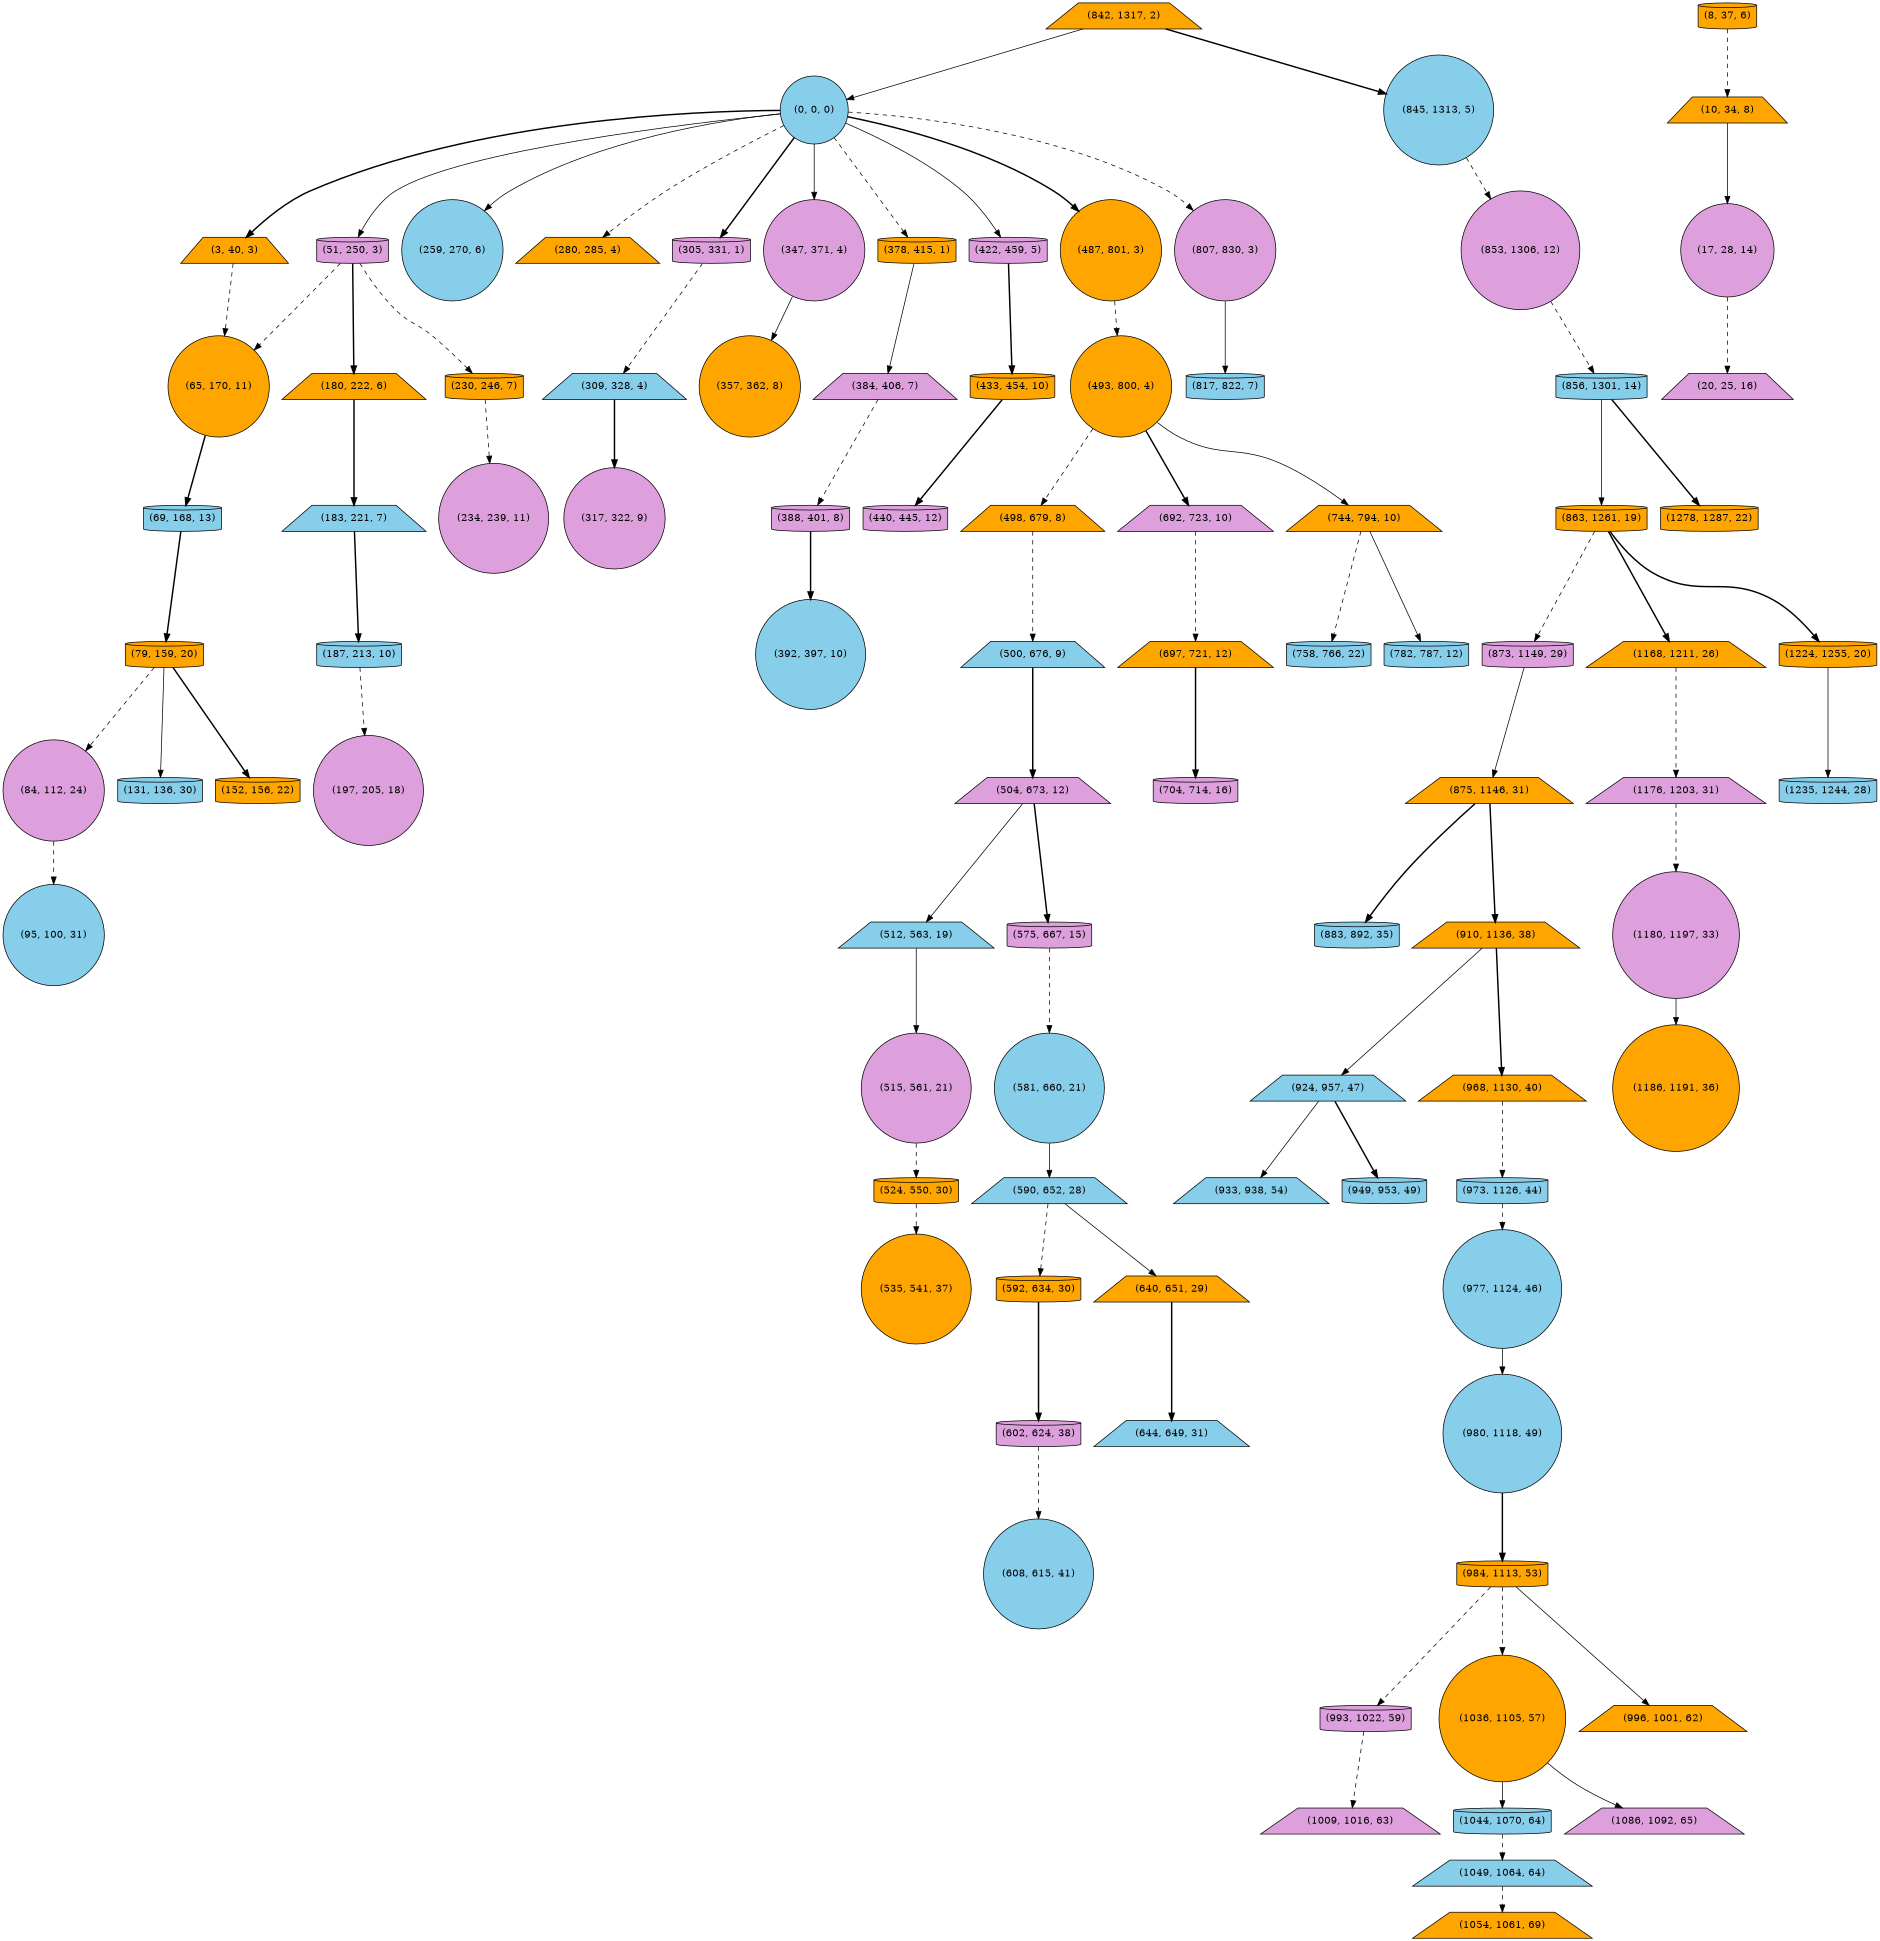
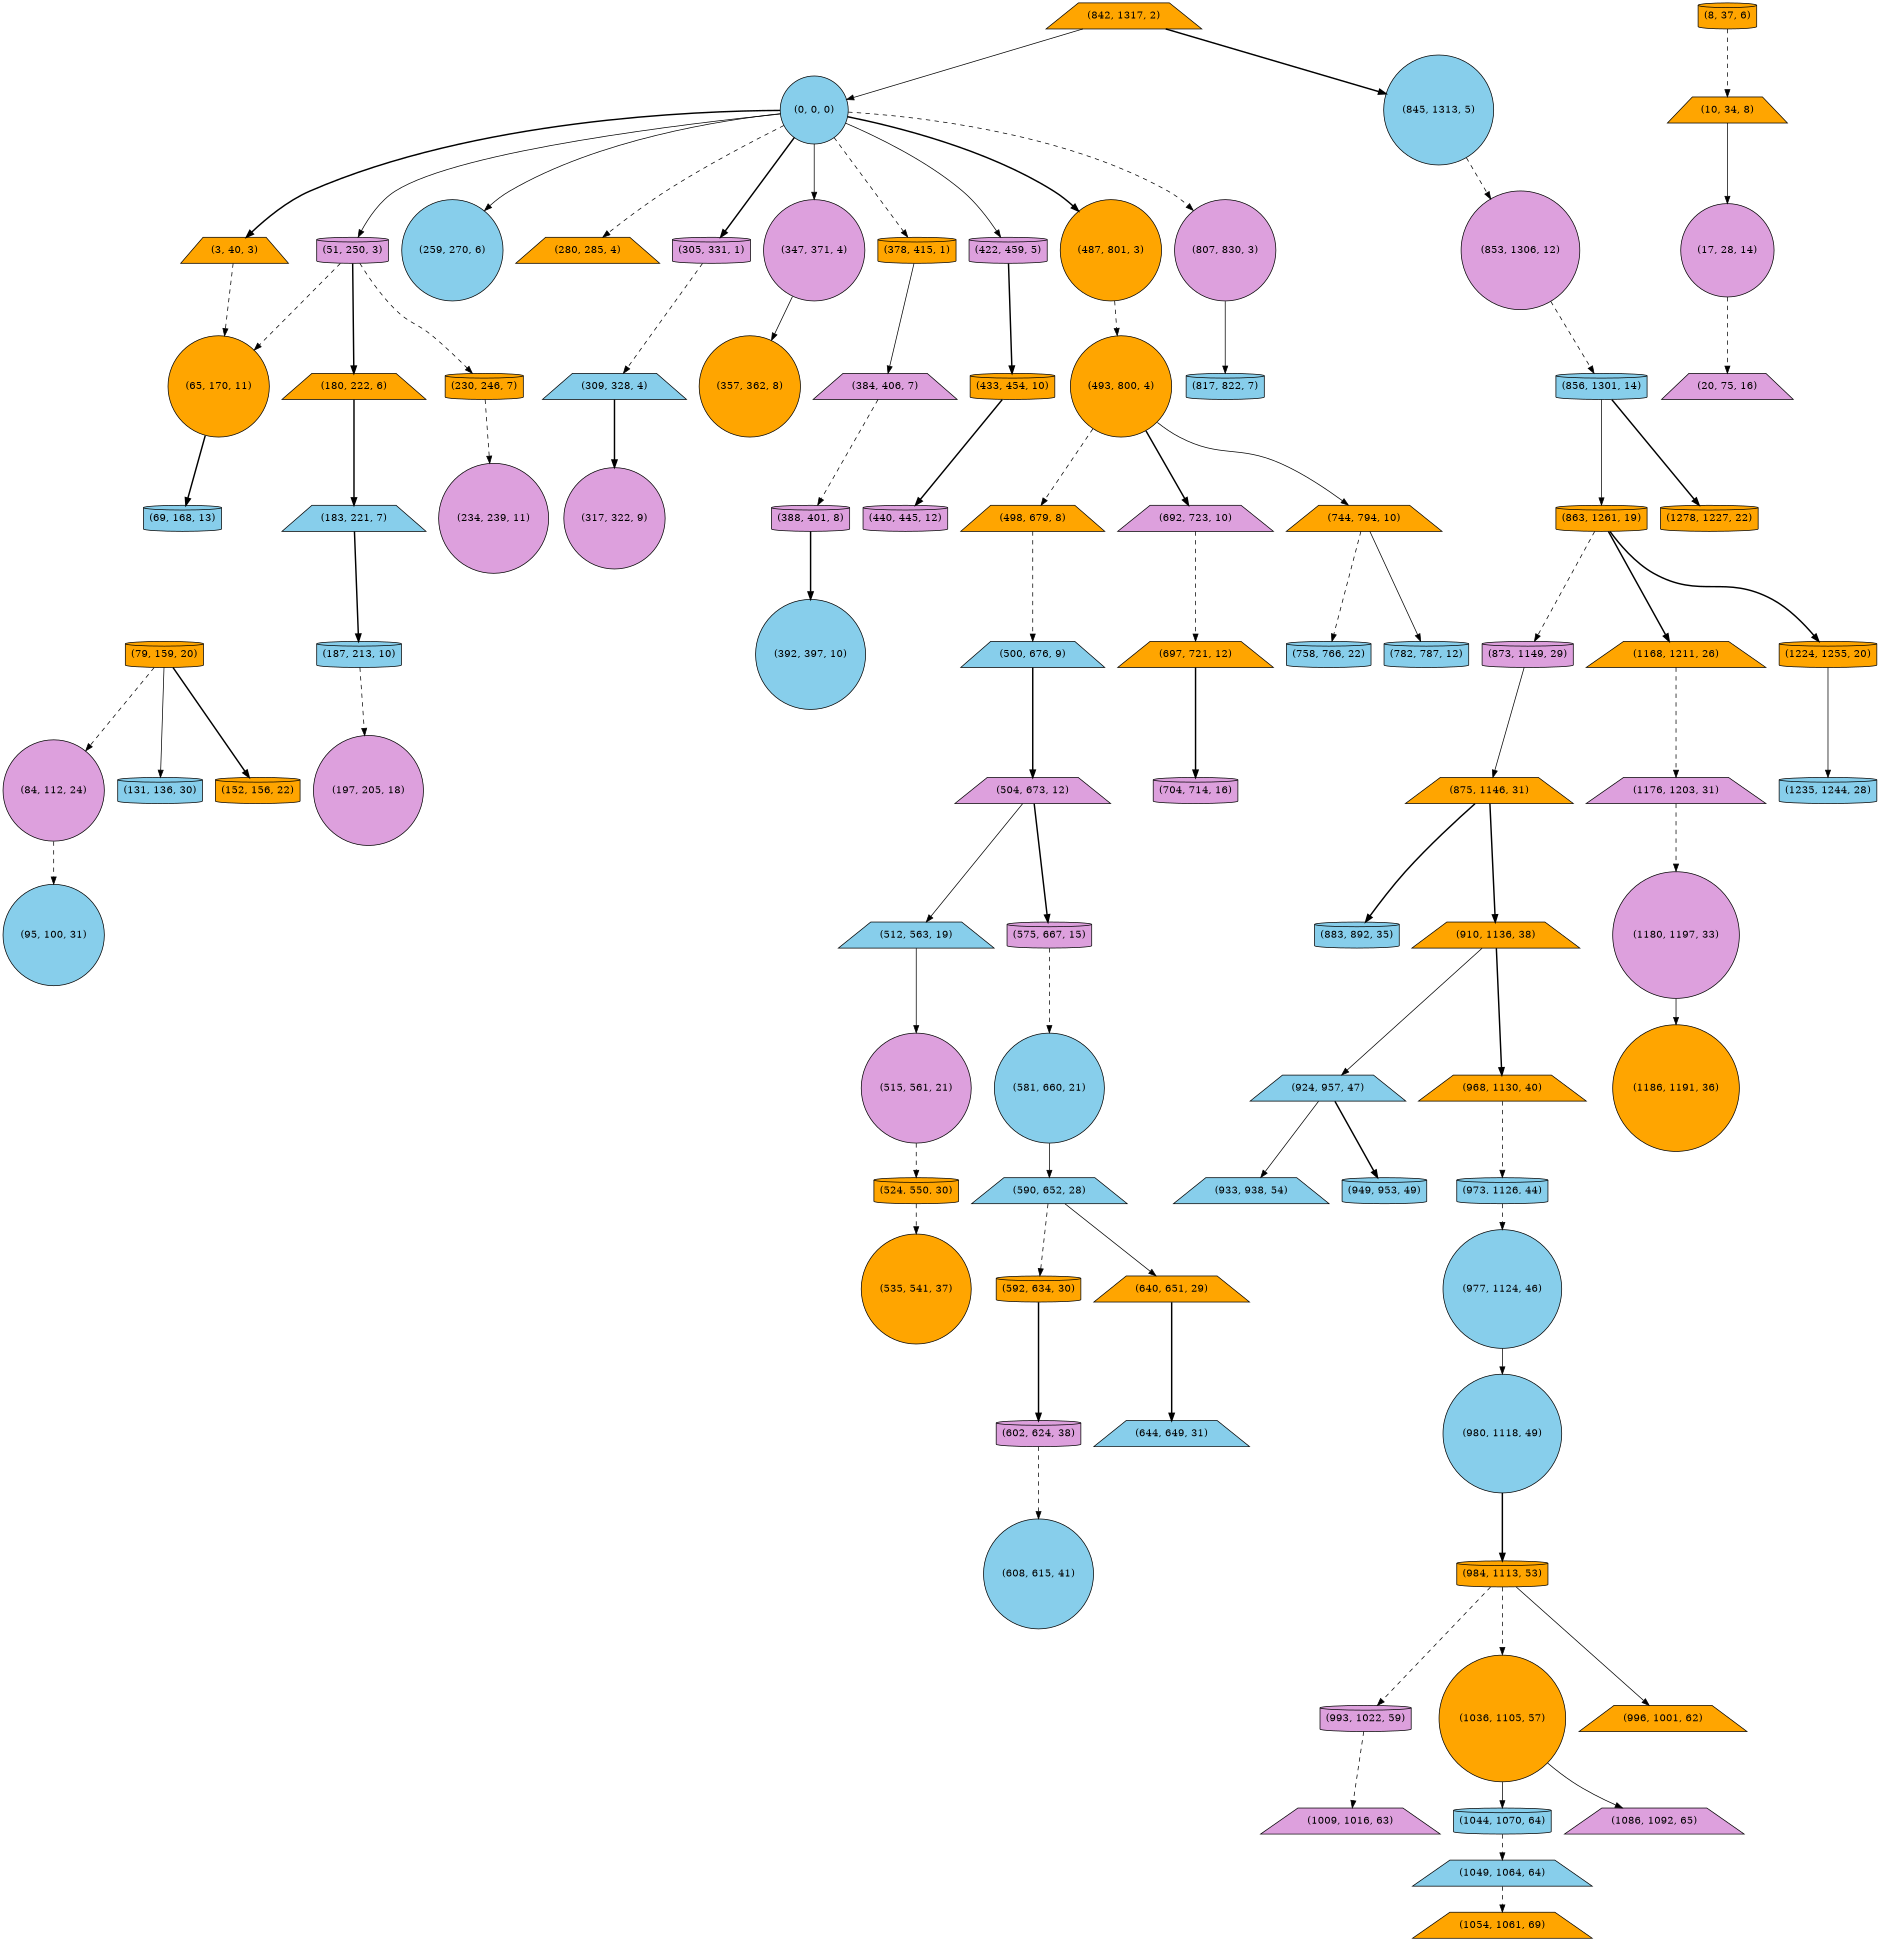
(1727, 386) -> (1727, 386)
(1709, 518) -> (1709, 518)
(174, 583) -> none
